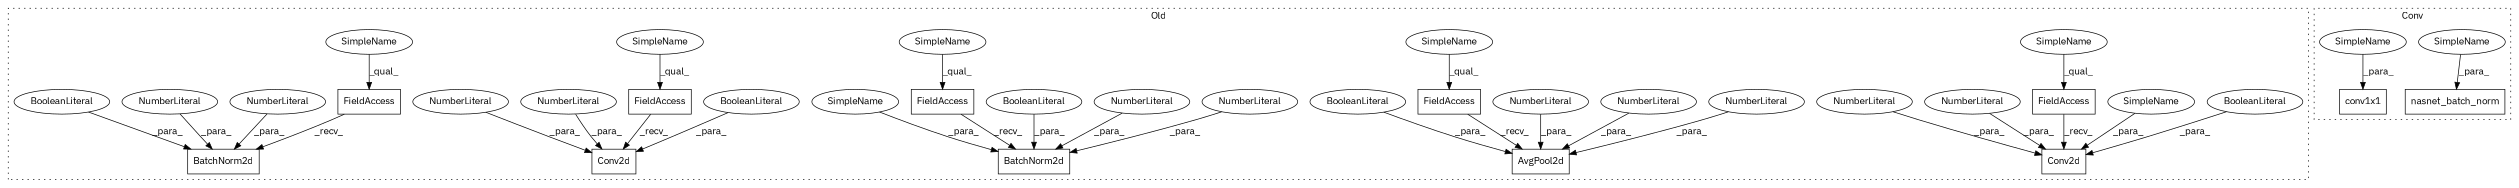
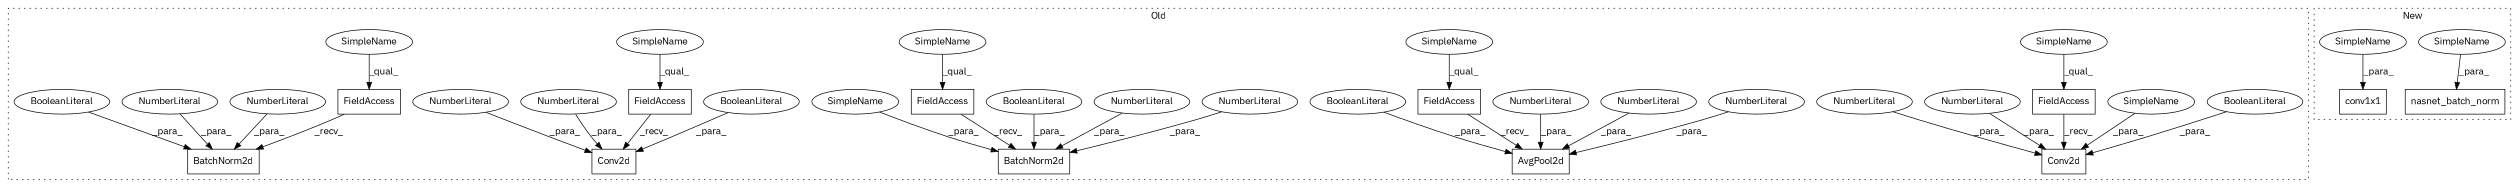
(2412, 16) -> (2412, 16)
